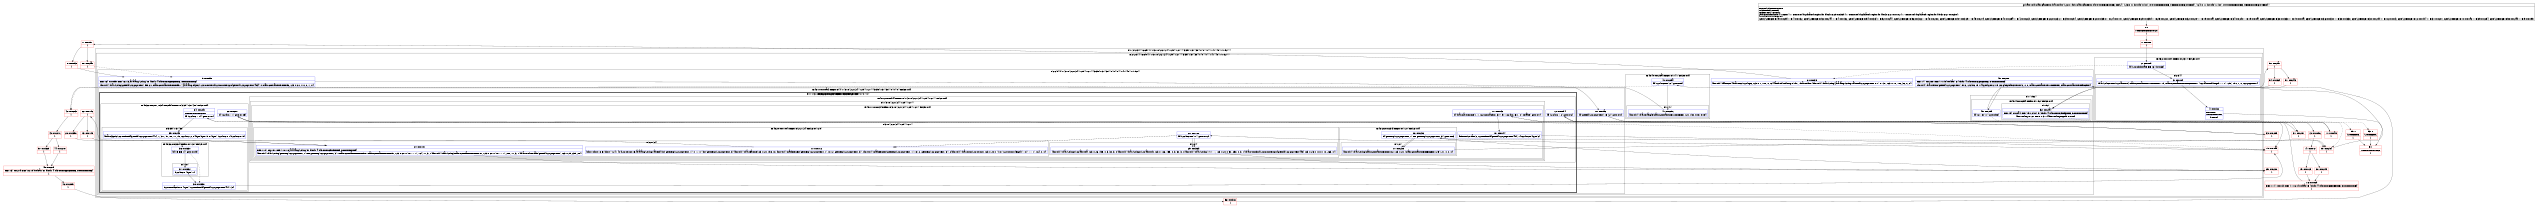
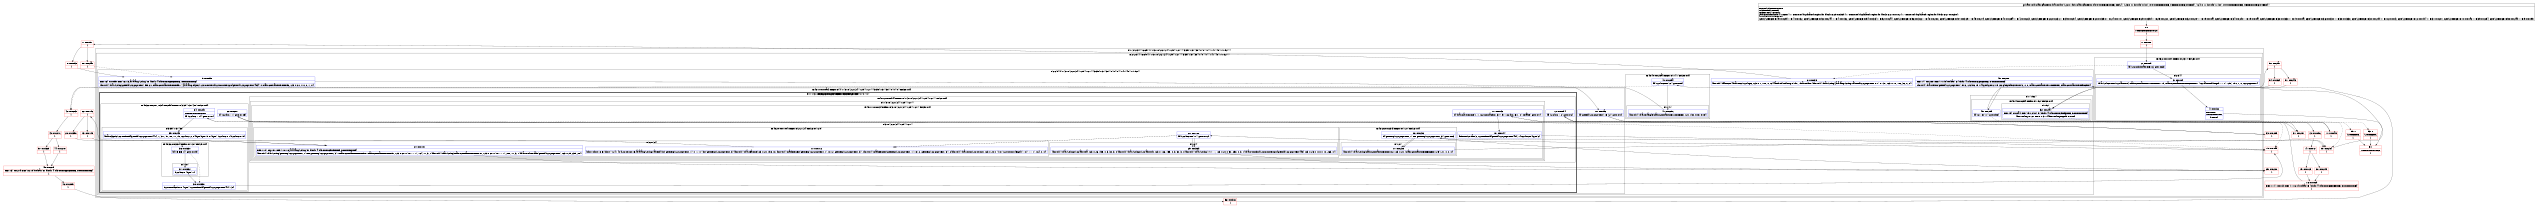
(2146, 67) -> (2146, 67)
(1271, 122) -> (1271, 122)
